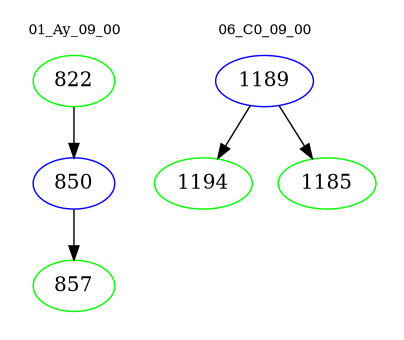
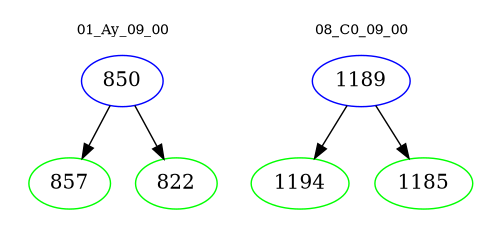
(265, 31) -> (362, 31)
(74, 125) -> (146, 126)
